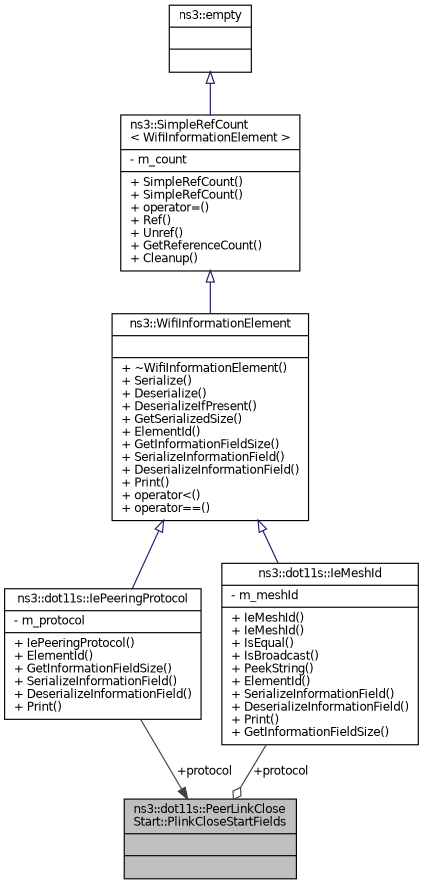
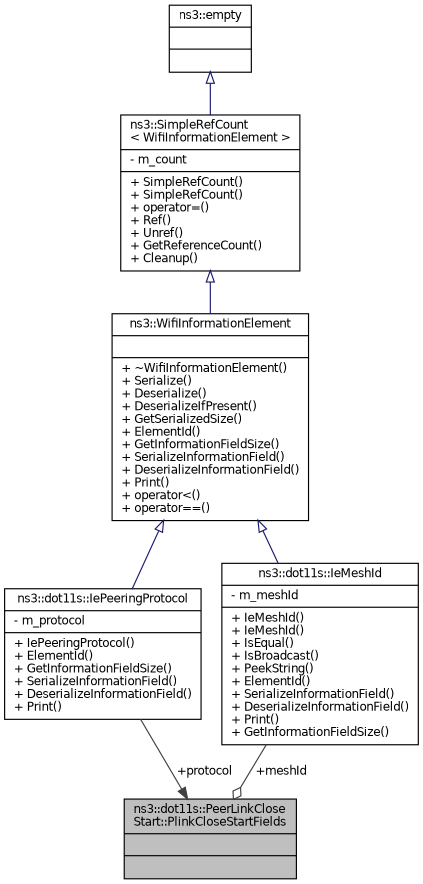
(280, 772) -> (280, 772)
